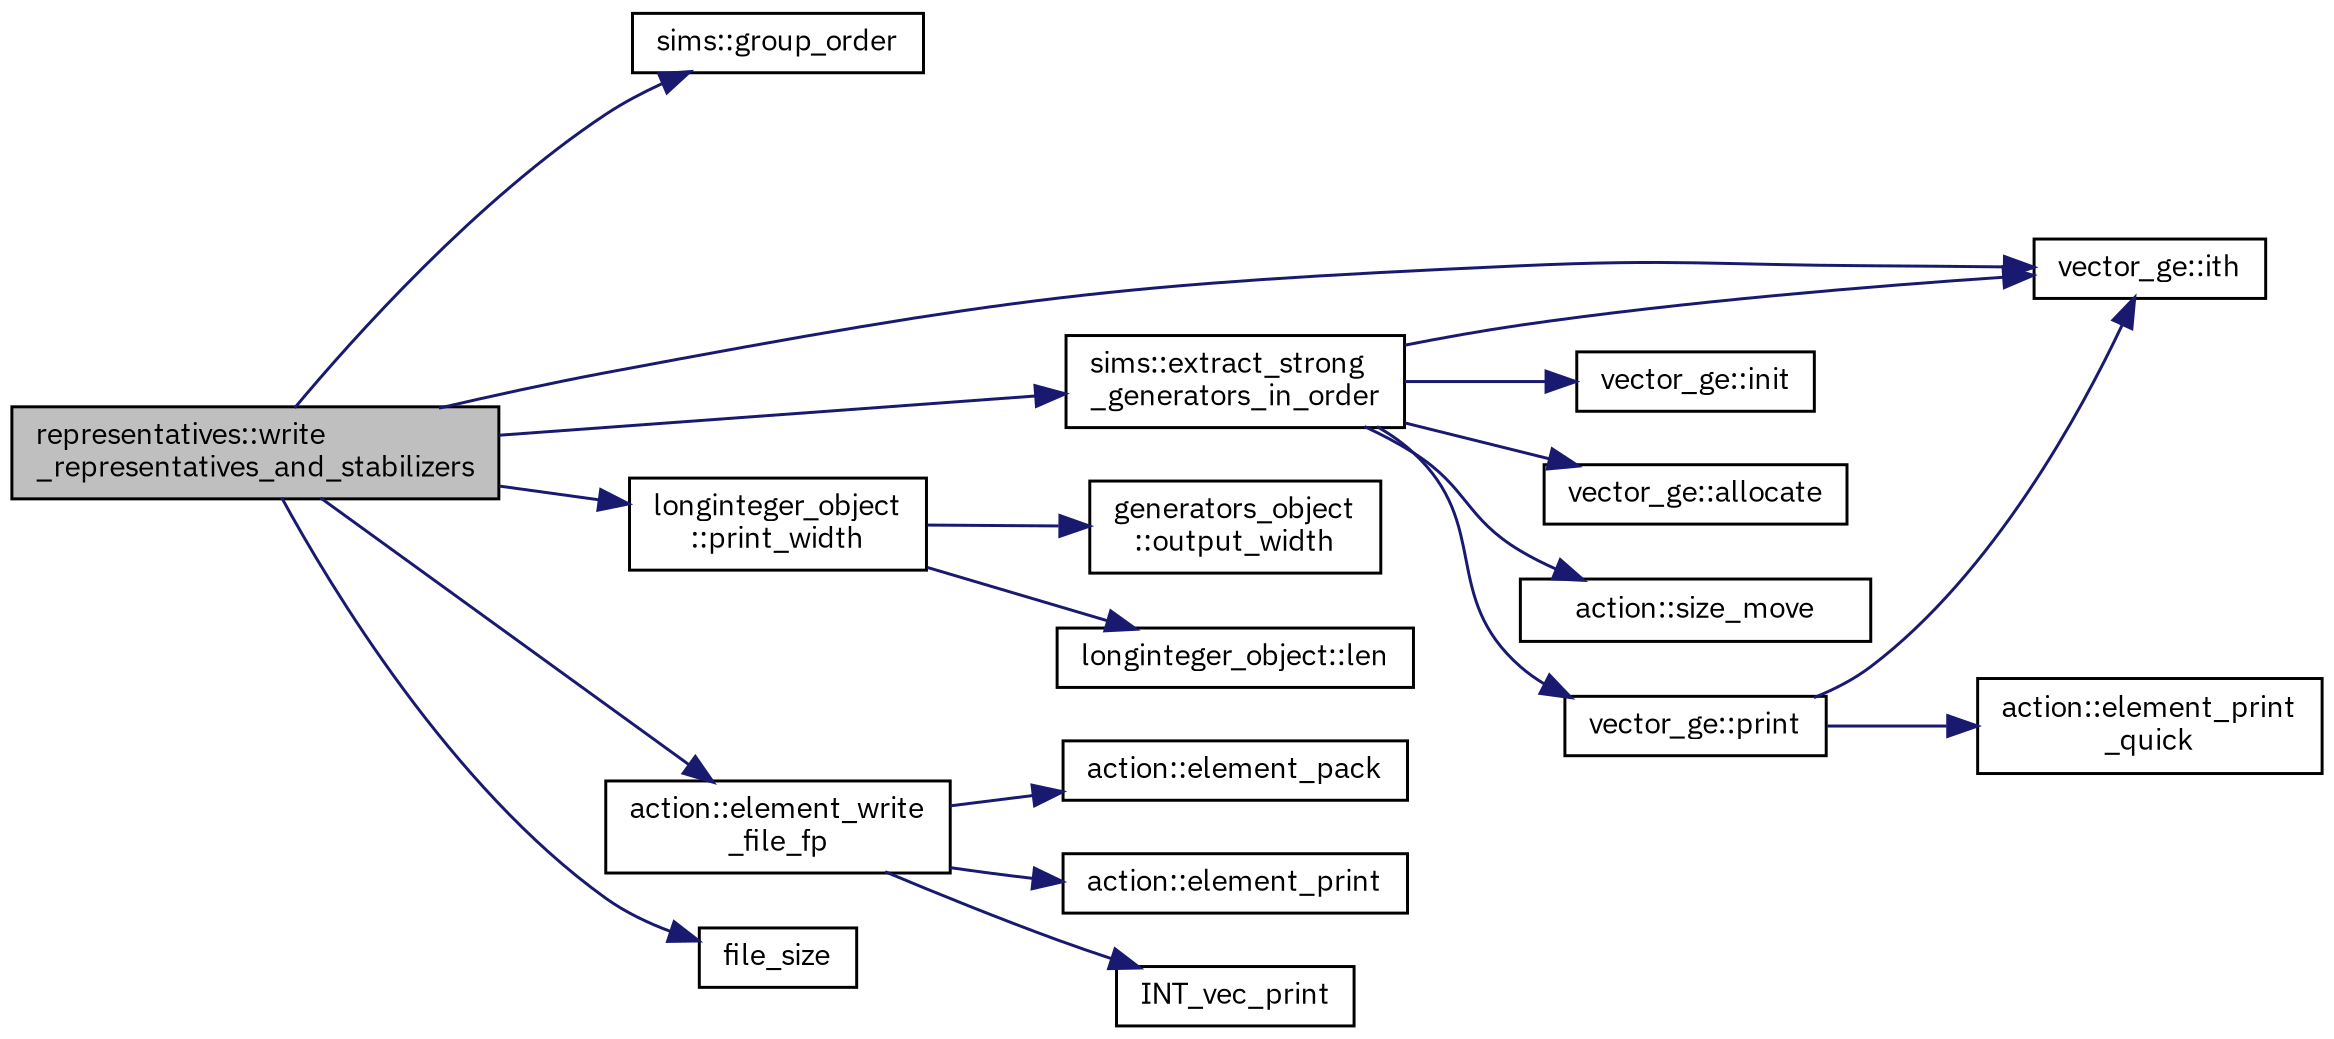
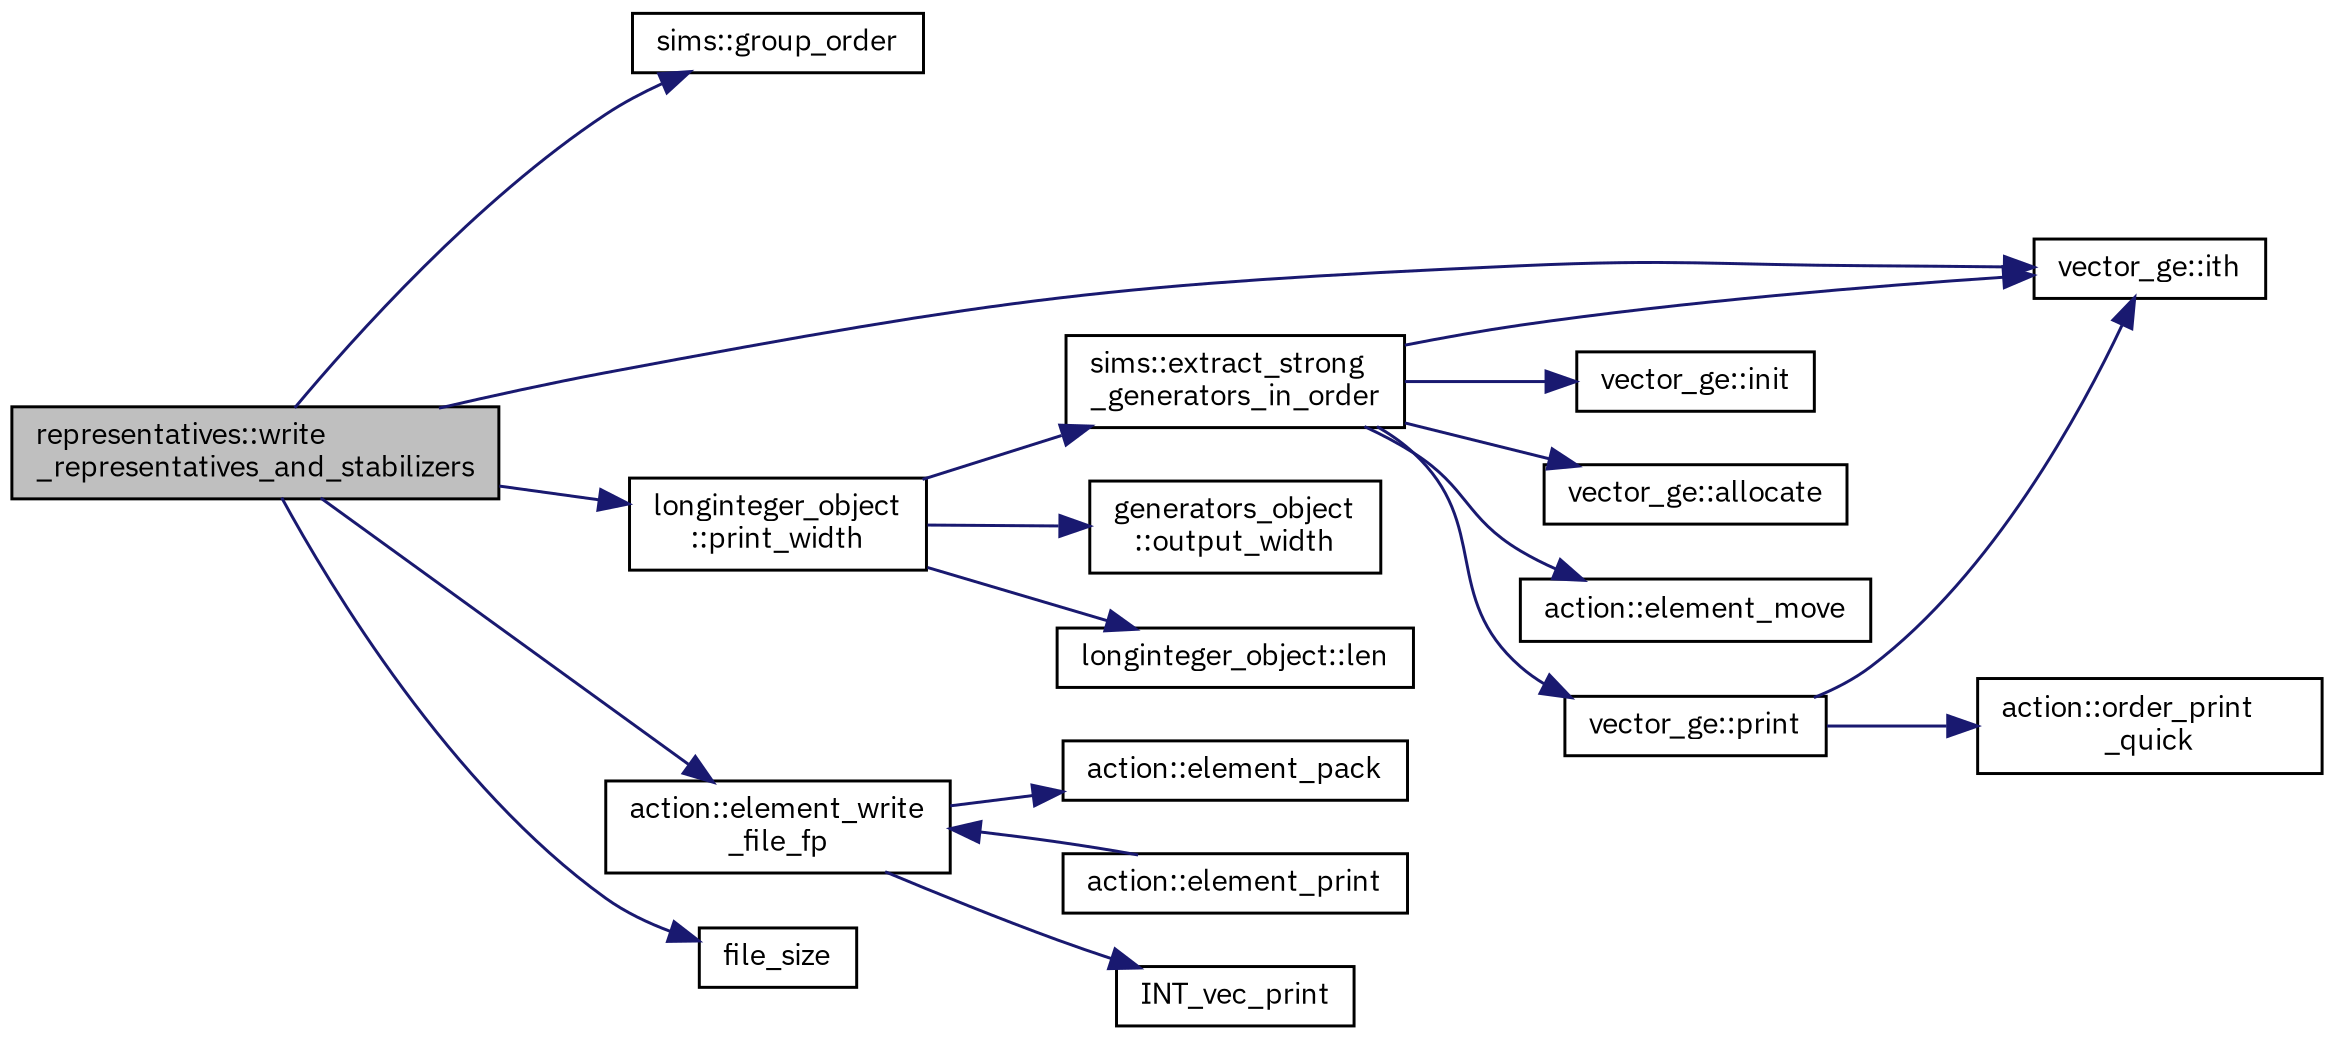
(767, 416) -> (992, 457)
(1696, 610) -> (1696, 610)
(2150, 726) -> (2150, 726)
(992, 873) -> (1059, 842)
